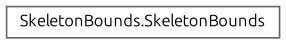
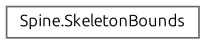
(143, 22) -> (103, 22)
